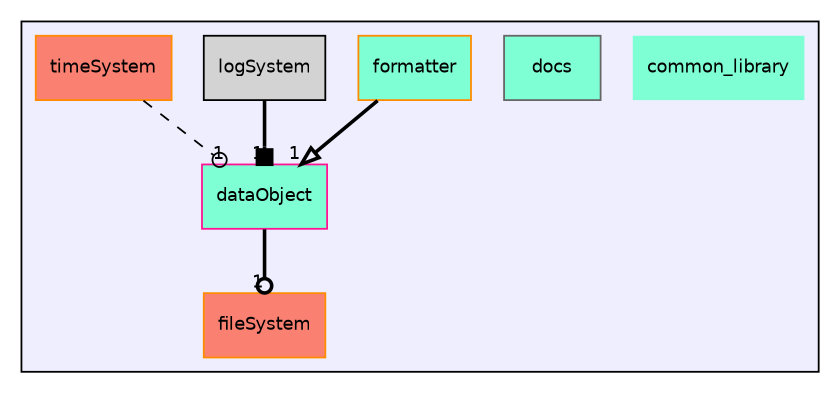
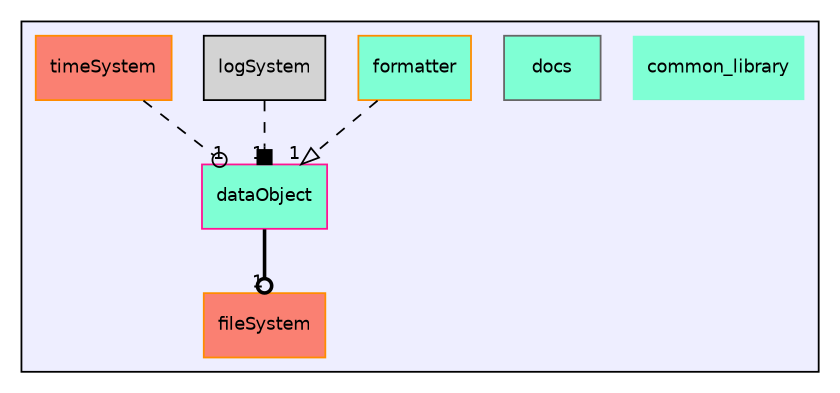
(265, 124) -> (265, 124)
(347, 127) -> (347, 127)
